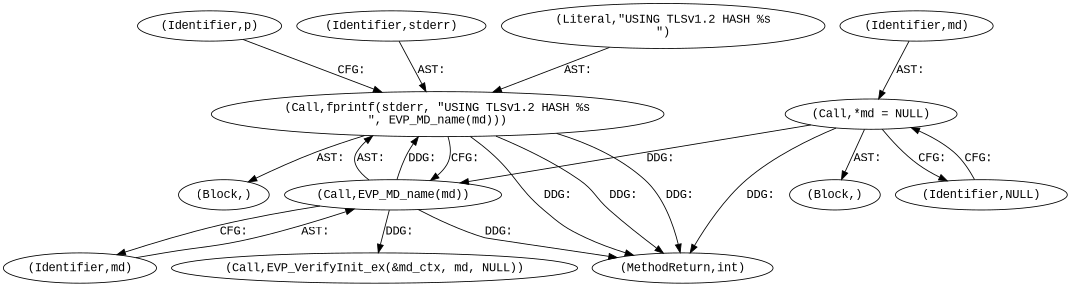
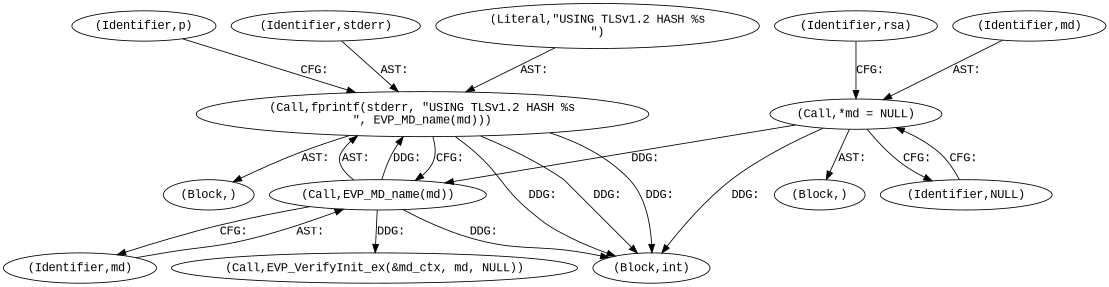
none -> (856, 26)
(683, 268) -> (651, 268)
